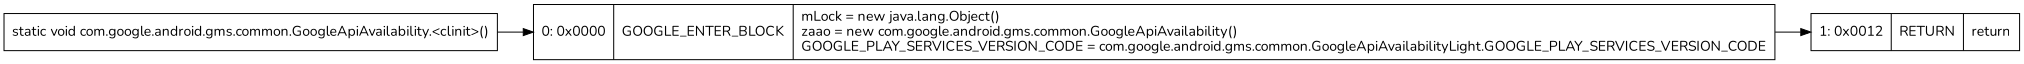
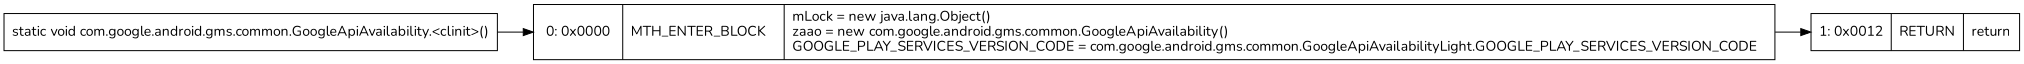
(703, 32) -> (699, 32)
